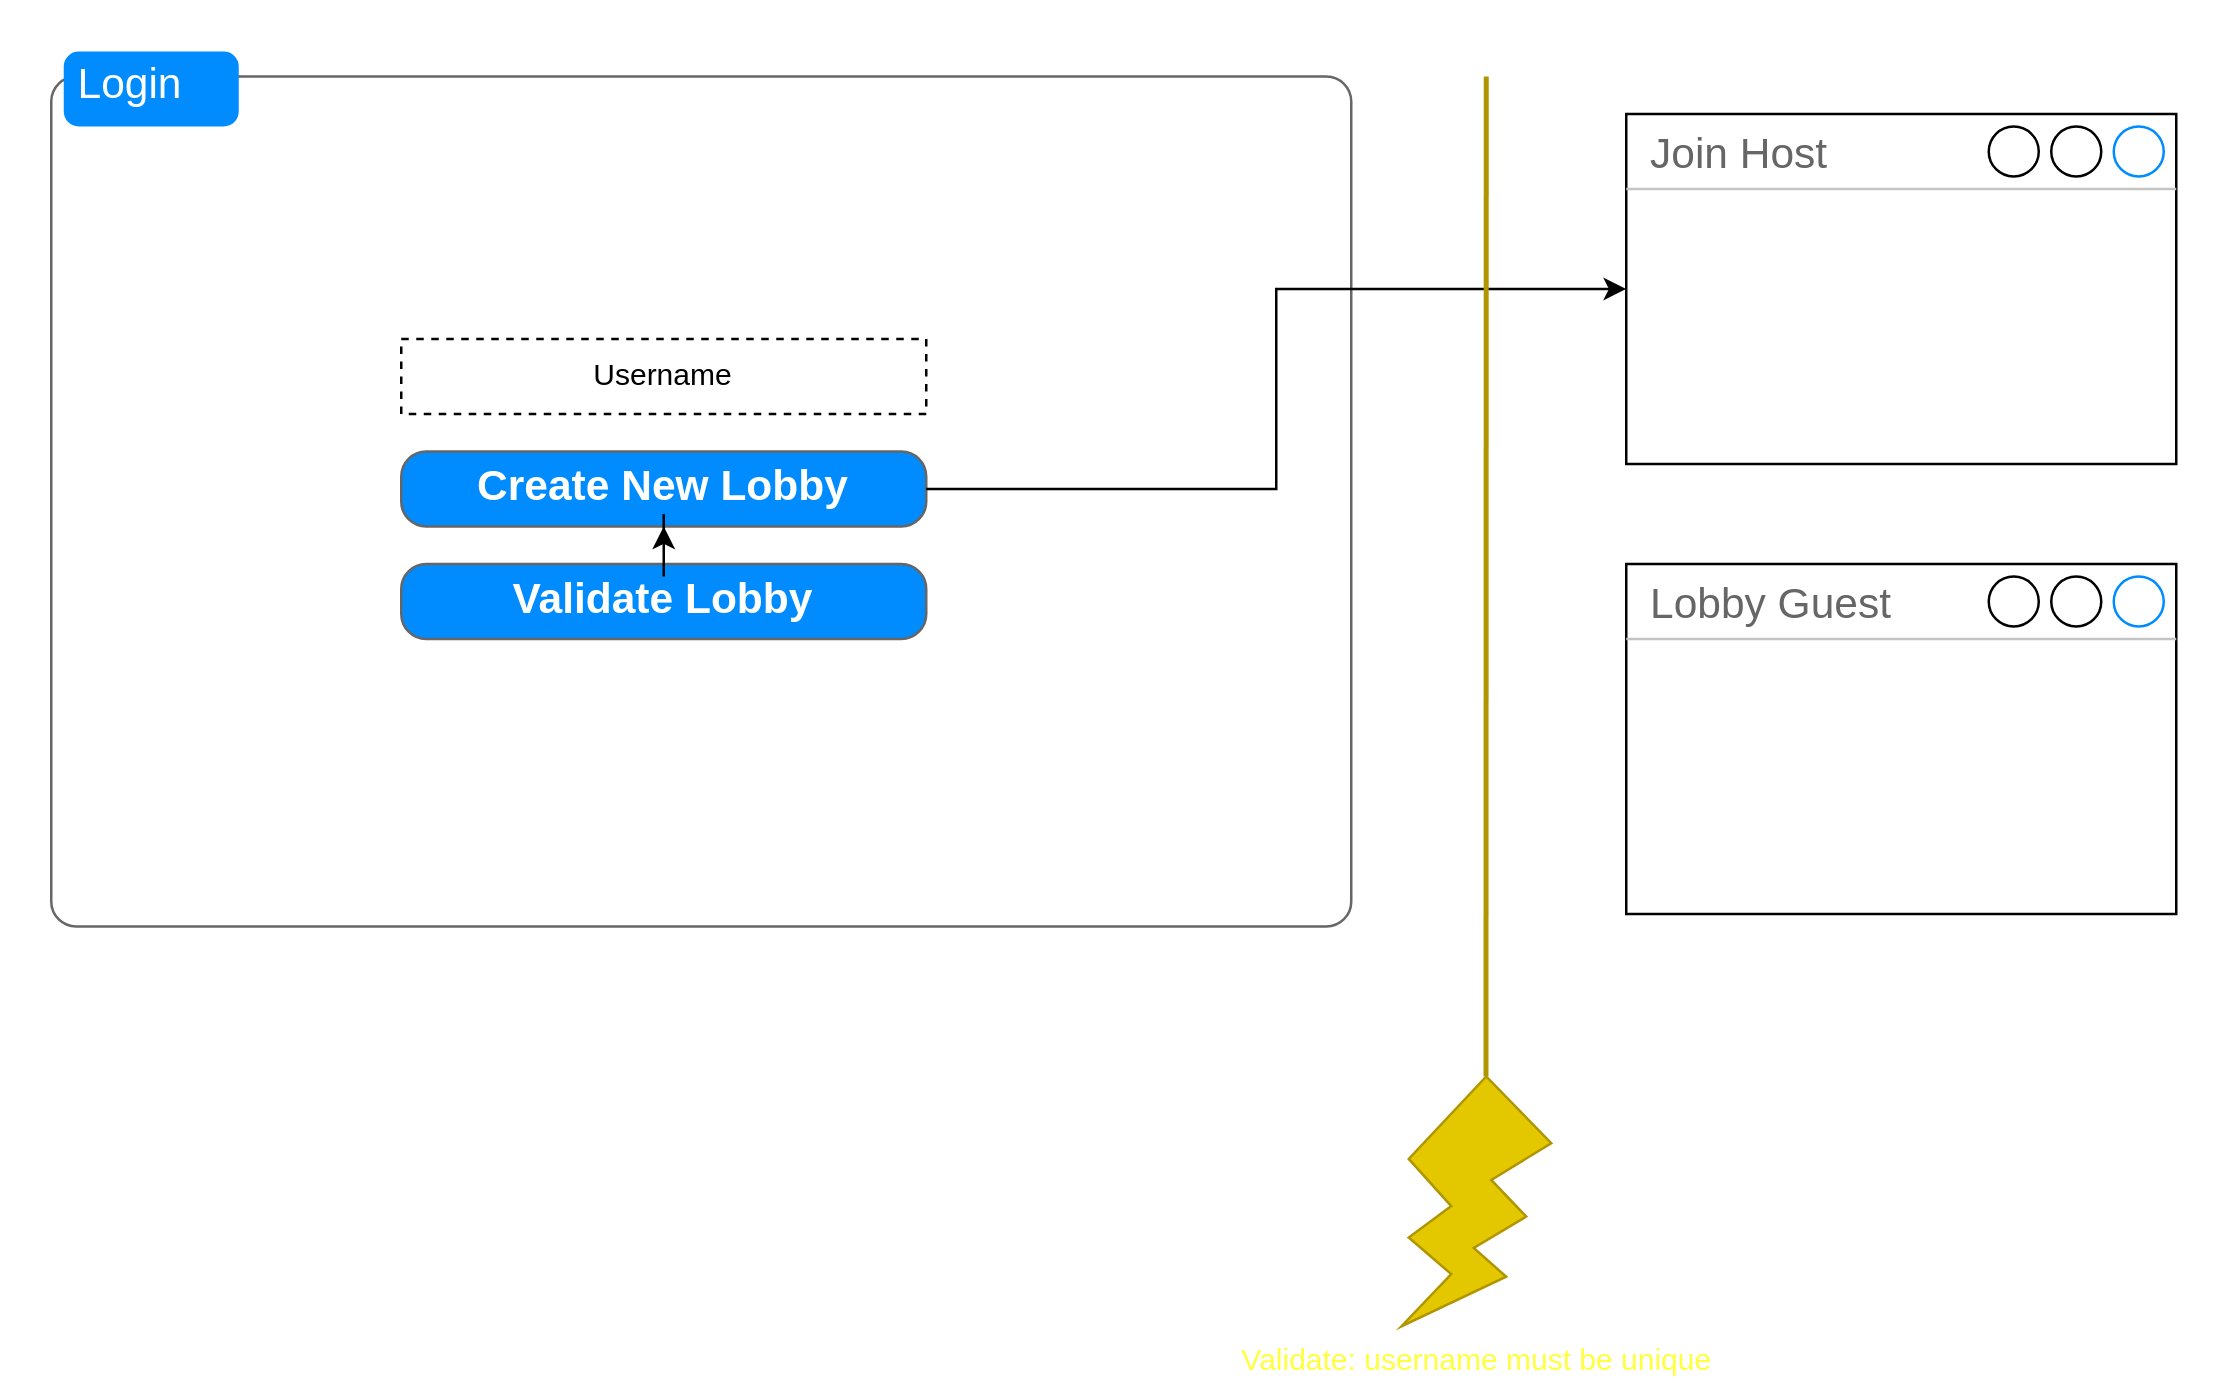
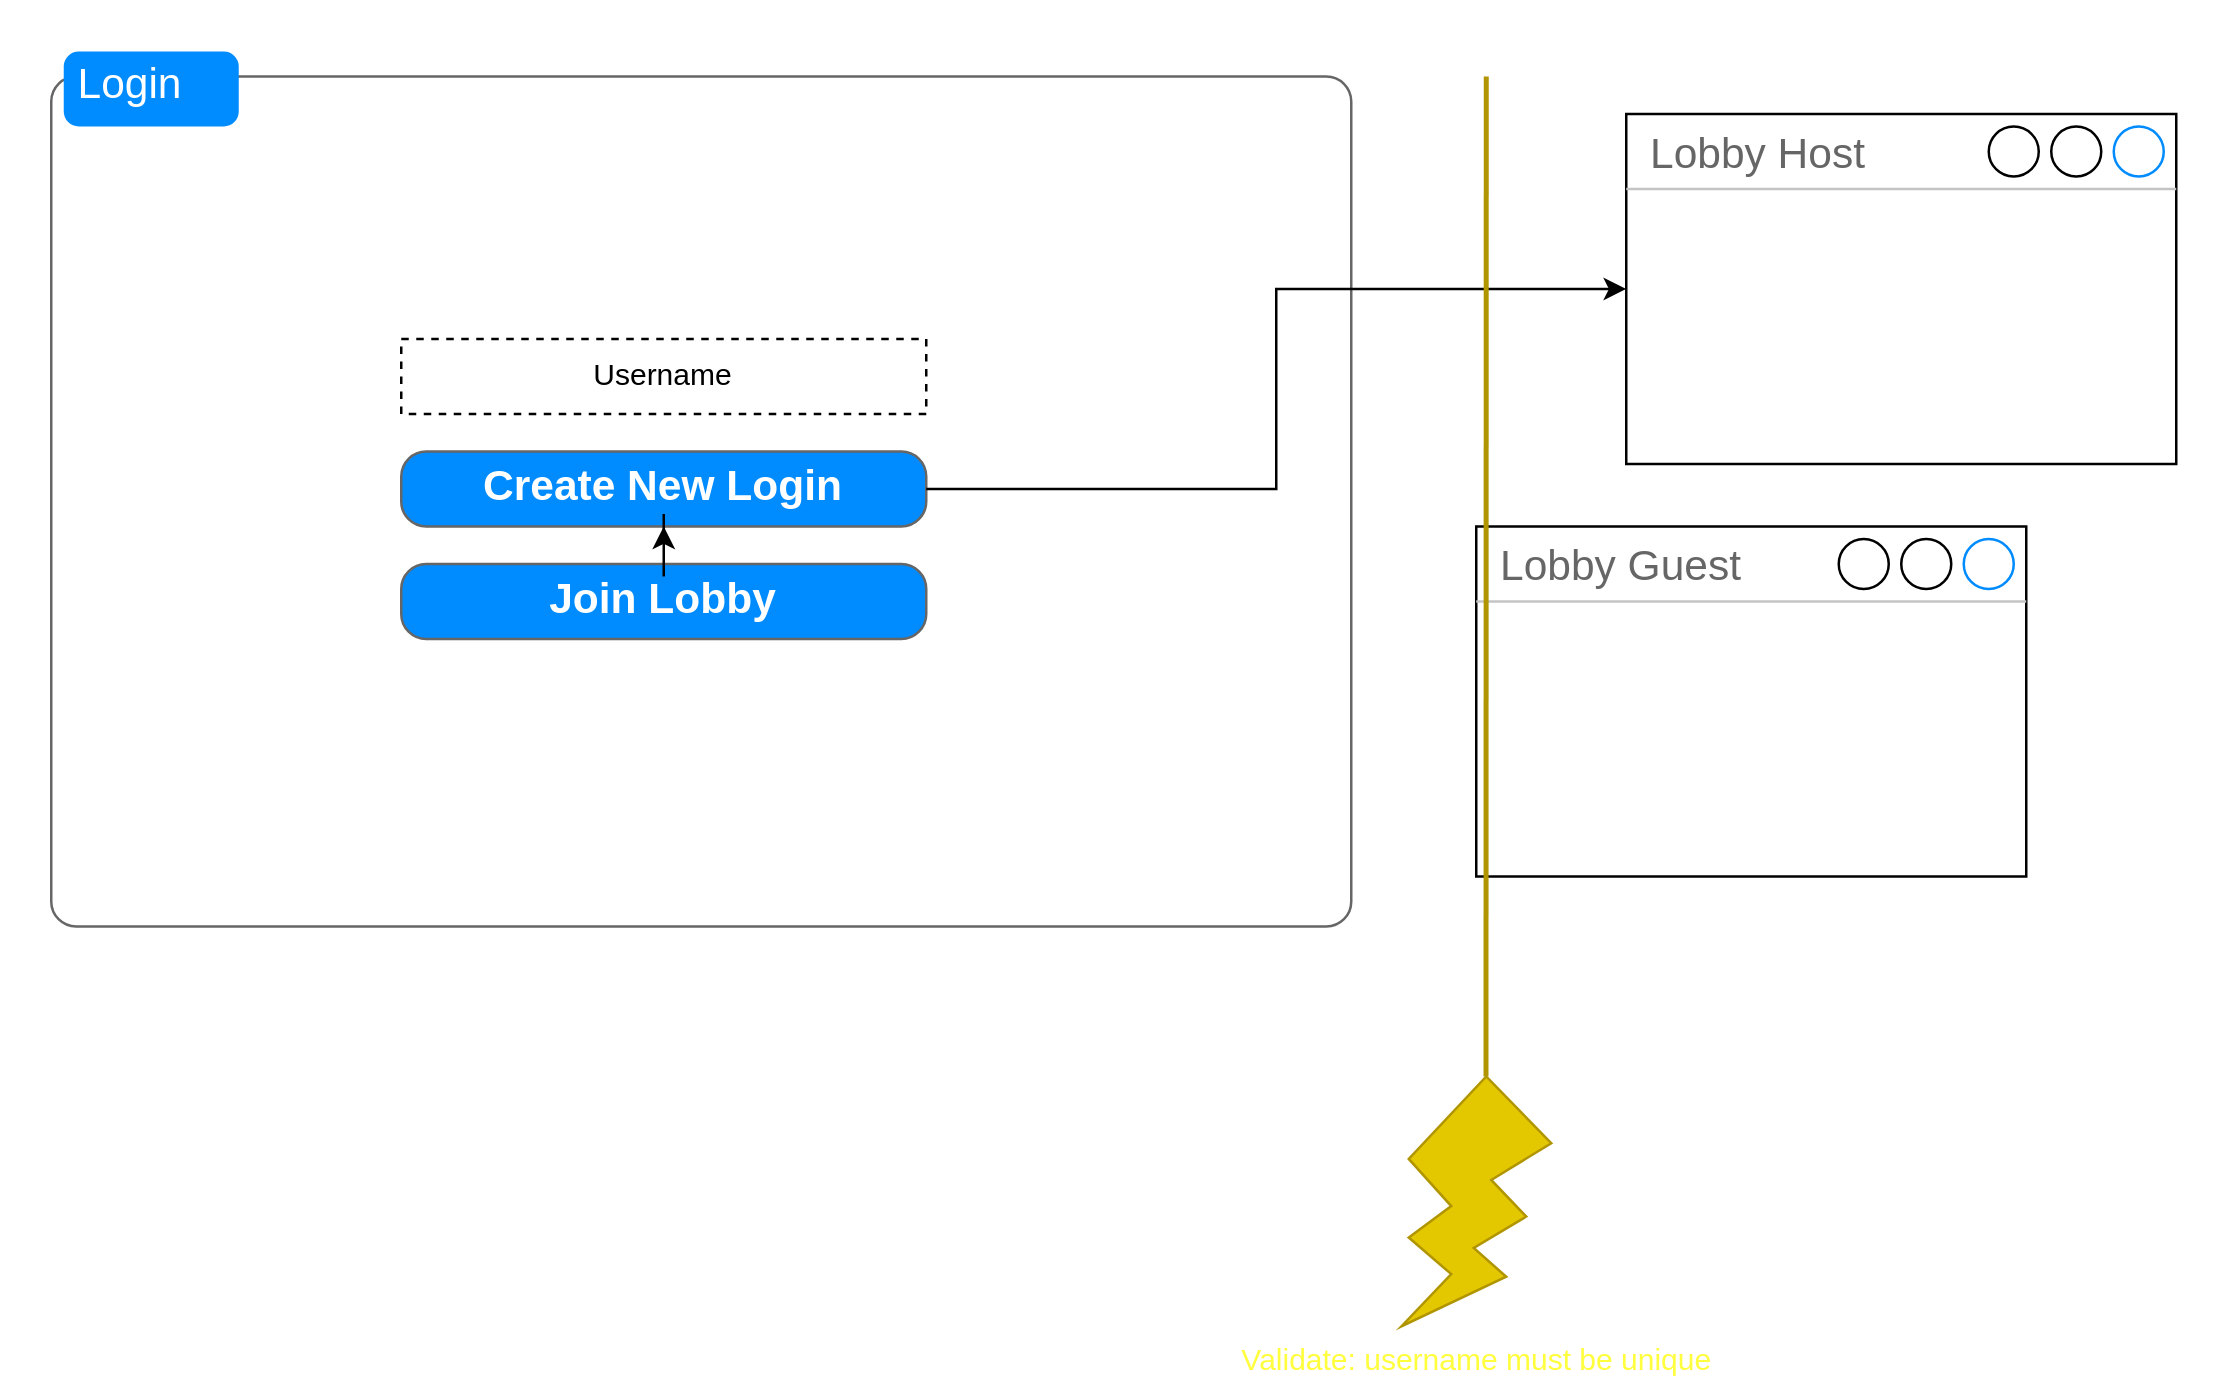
(1747, 157) -> (1765, 157)
(664, 489) -> (664, 489)
(664, 601) -> (664, 601)
(1901, 739) -> (1751, 701)
